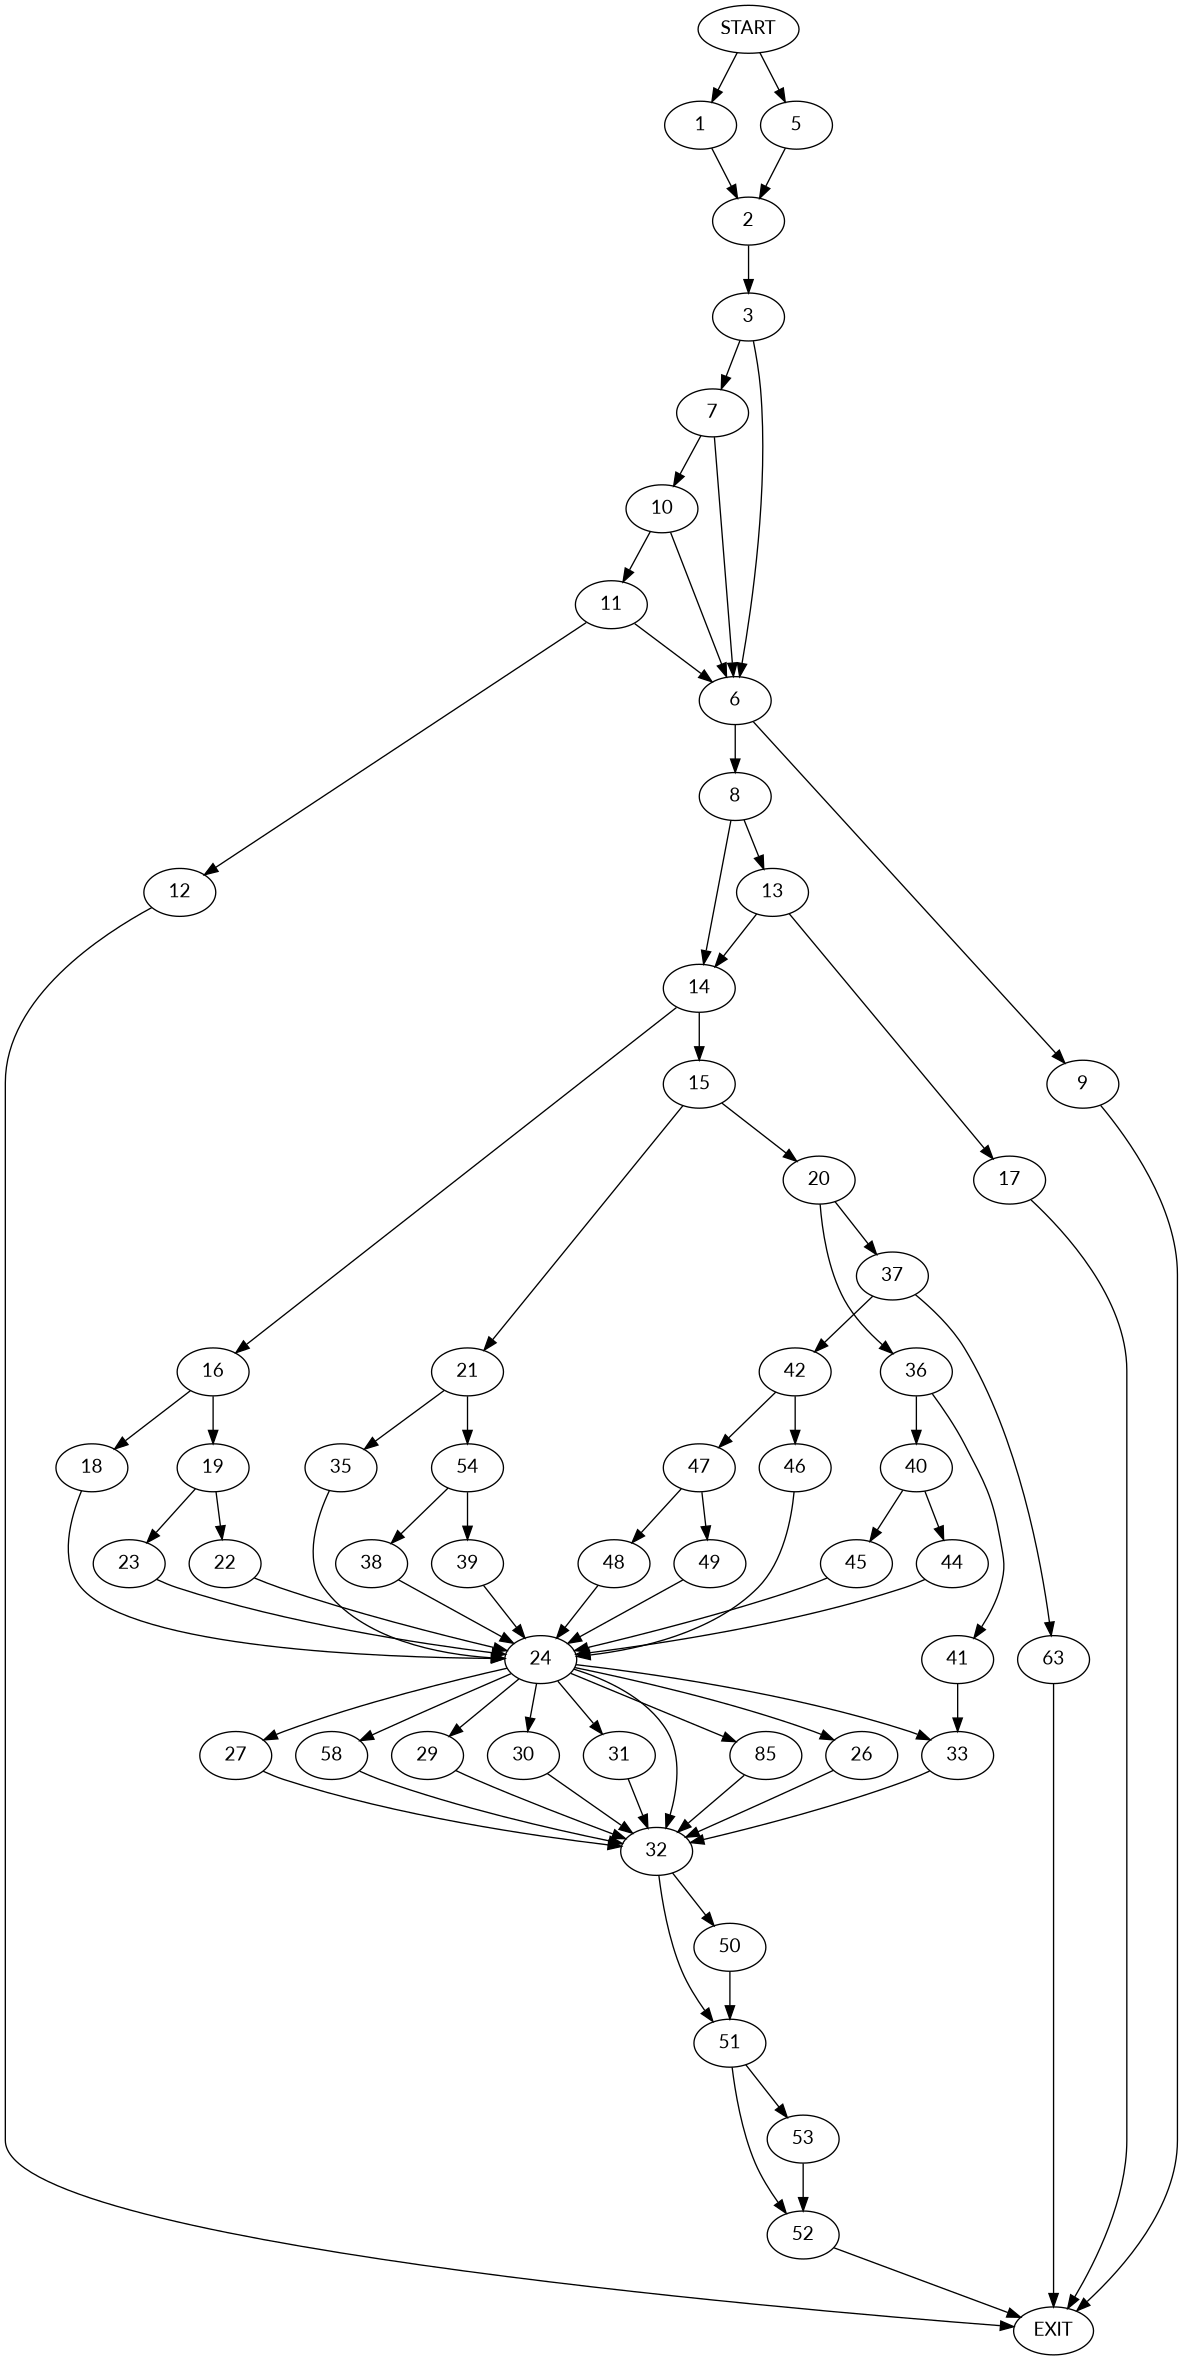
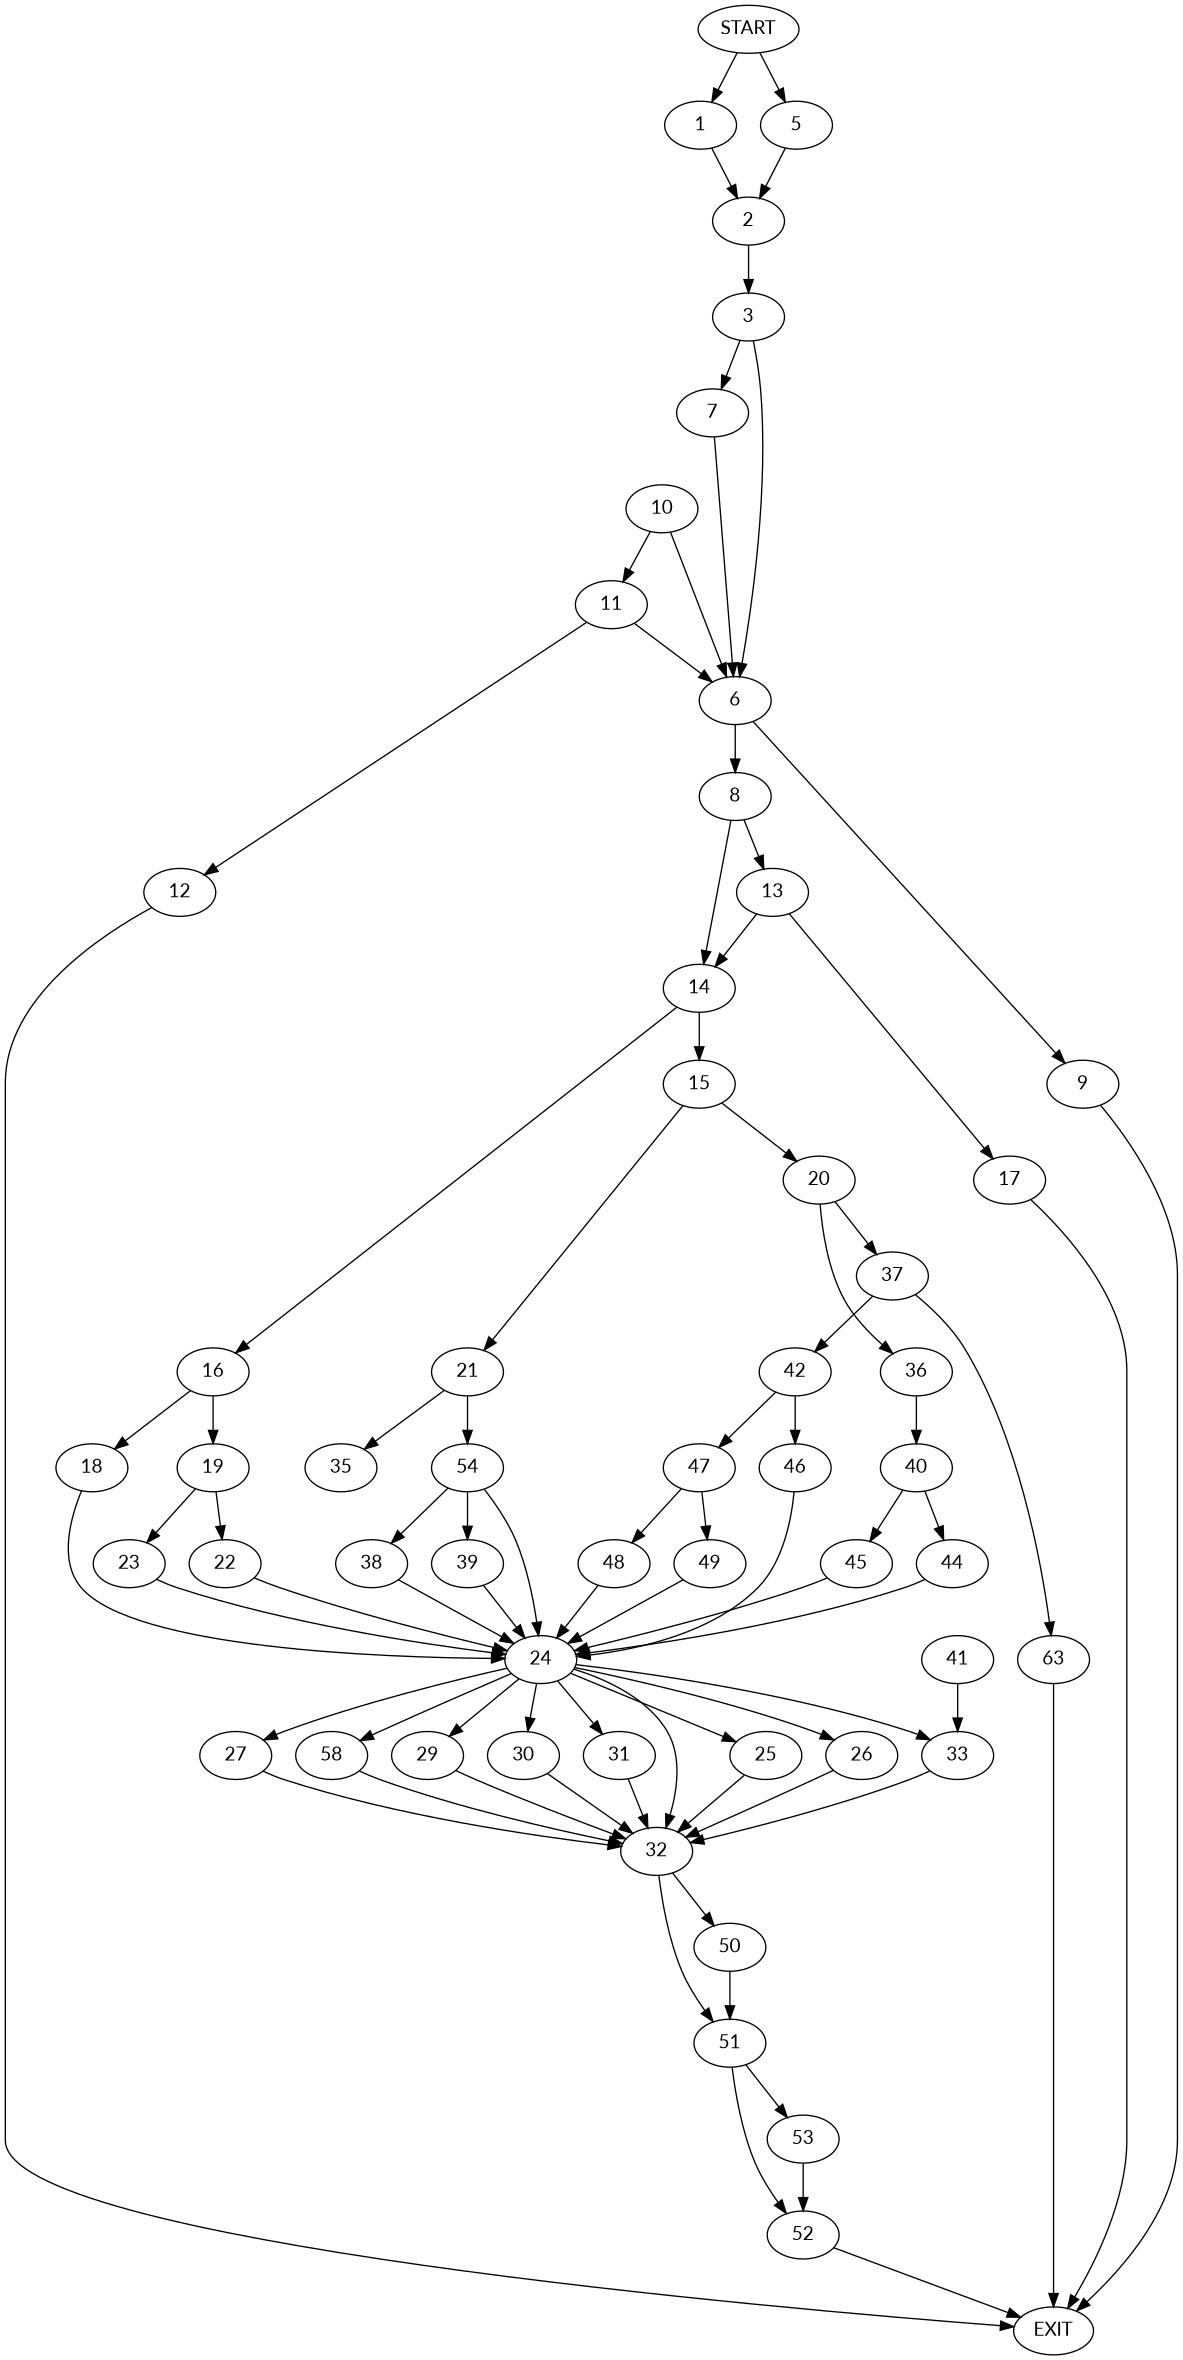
(691, 455) -> none
(992, 1506) -> none
(360, 1621) -> (520, 1552)
(766, 1756) -> (766, 1756)
